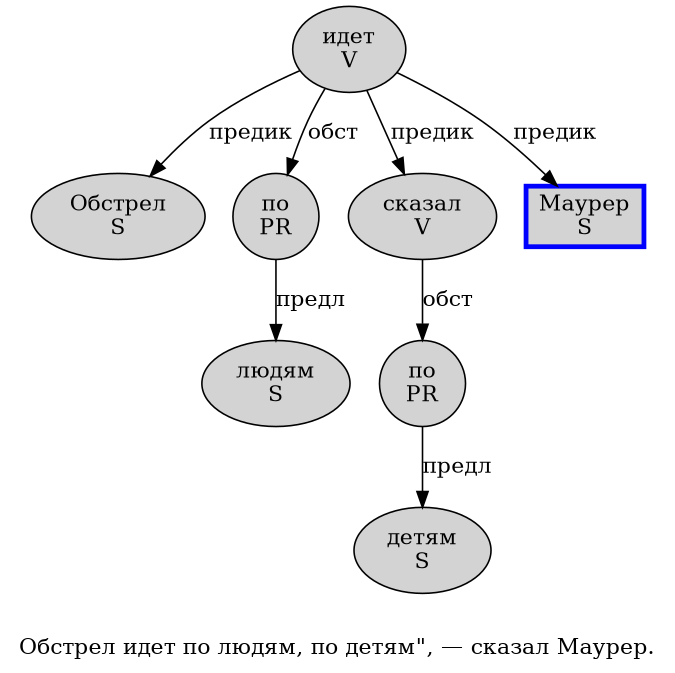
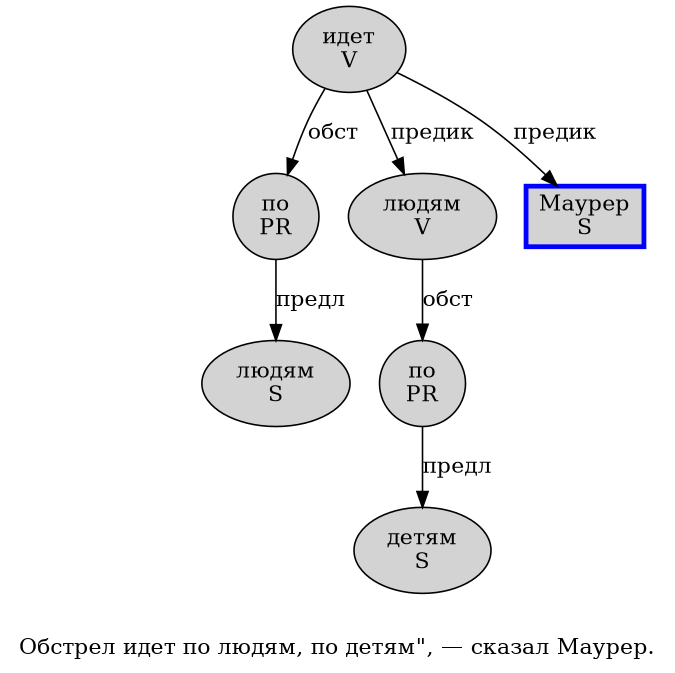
(118, 216) -> none
(423, 216) -> (423, 216)
